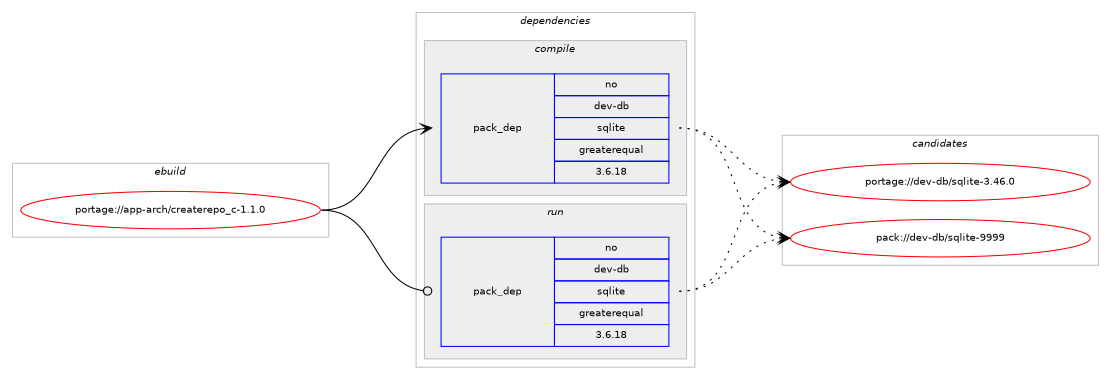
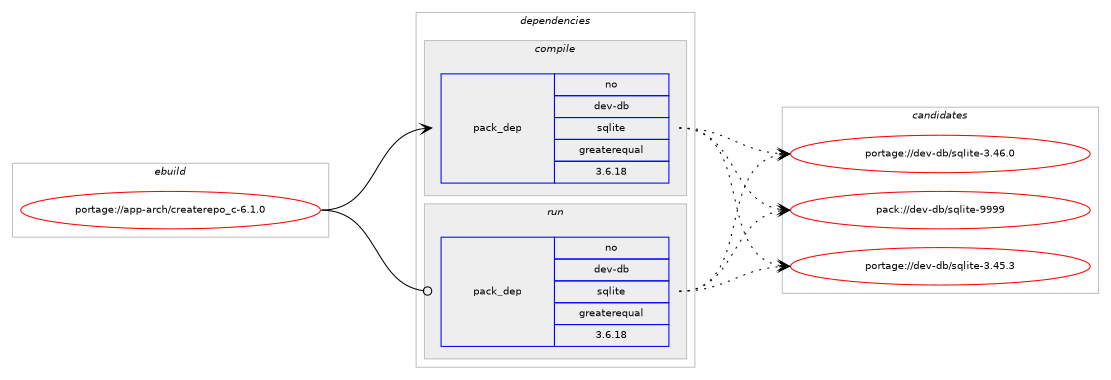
(171, 210) -> (171, 210)
none -> (940, 266)
